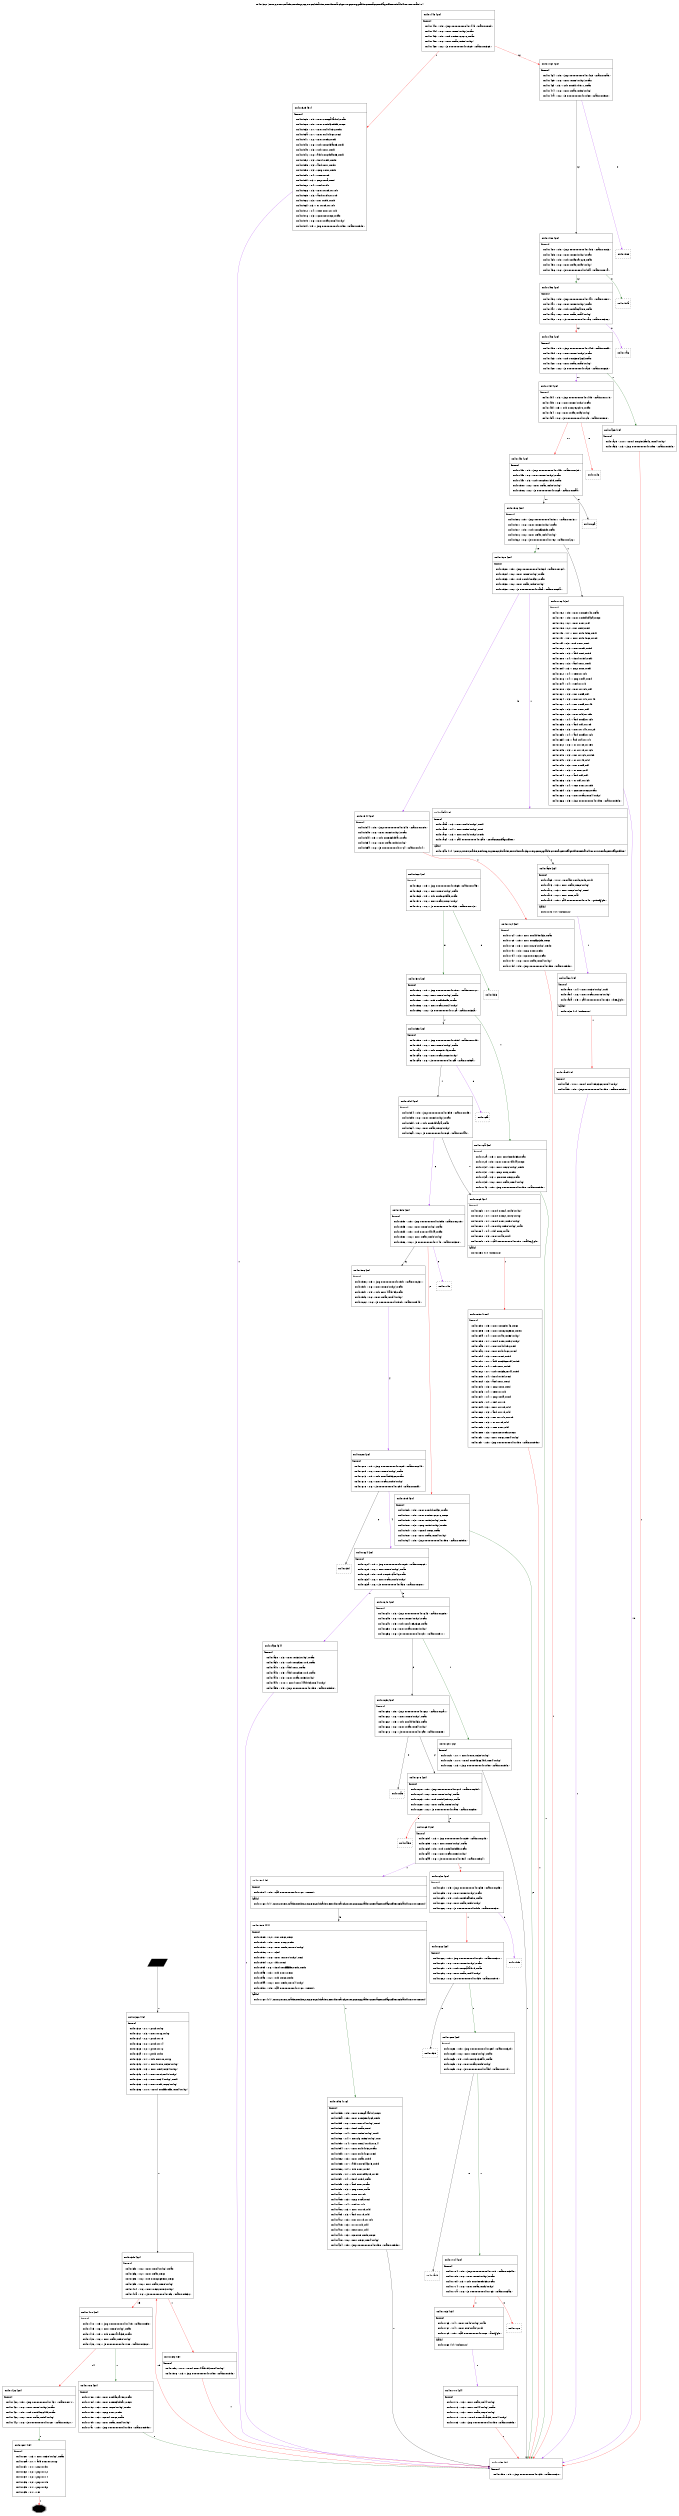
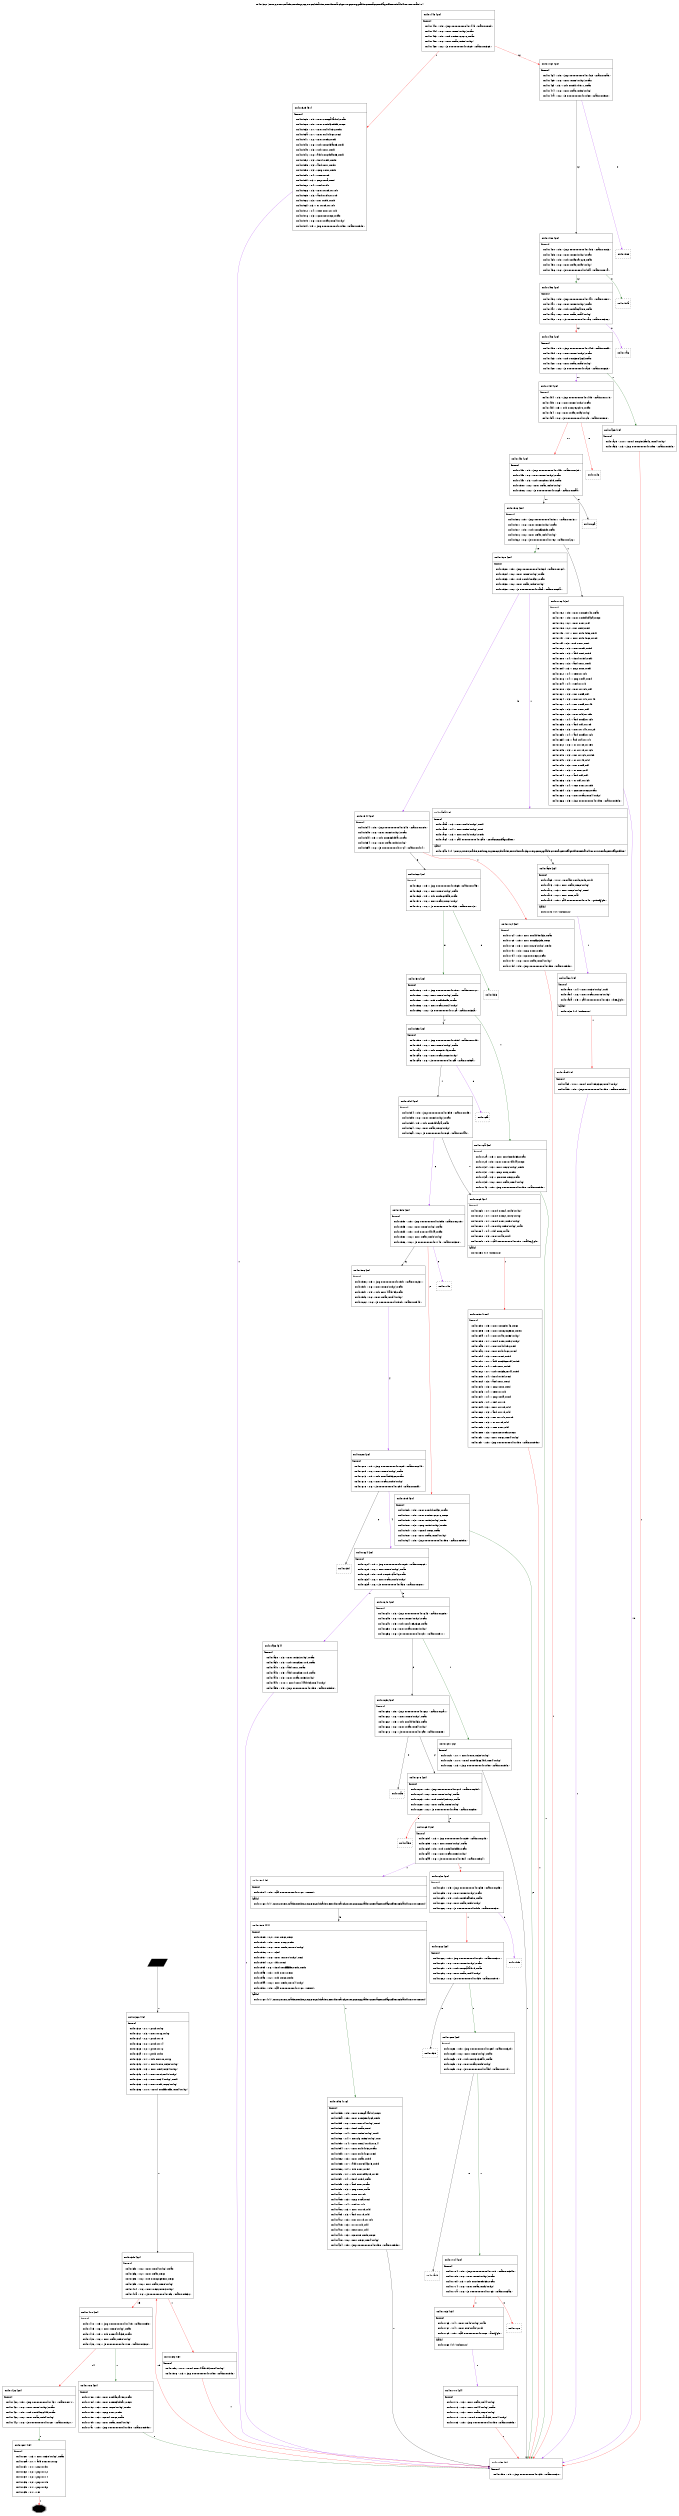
none -> (417, 861)
